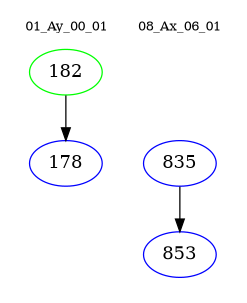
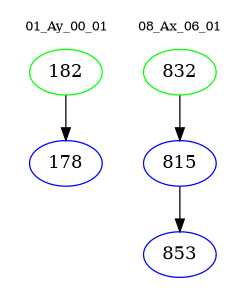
none -> (180, 72)
(180, 163) -> (180, 163)
